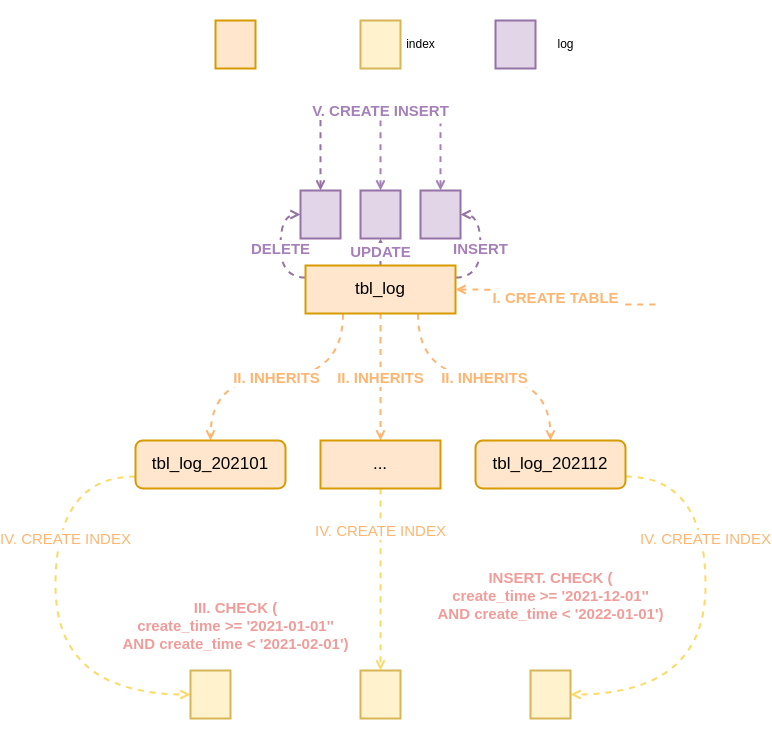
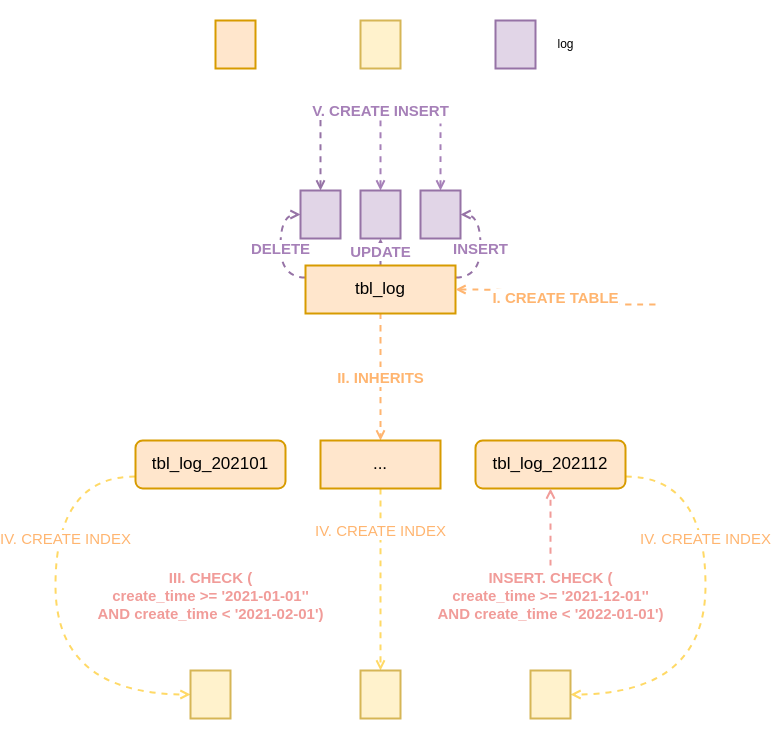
(421, 45) -> none
(424, 346) -> none
(310, 372) -> none
none -> (551, 529)
(236, 626) -> (211, 596)
